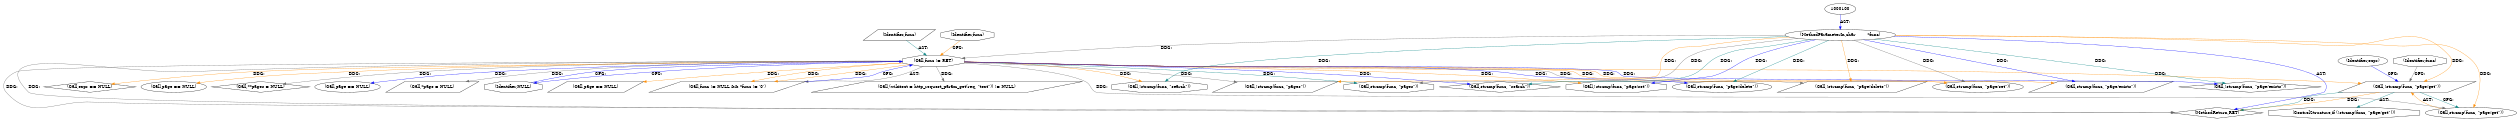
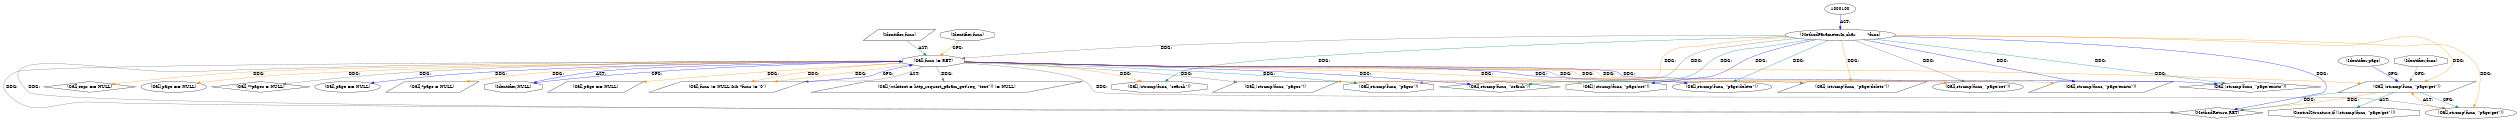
(2363, 61) -> (2363, 61)
(588, 69) -> (588, 69)
(601, 74) -> (602, 74)
(2322, 74) -> (2323, 74)
